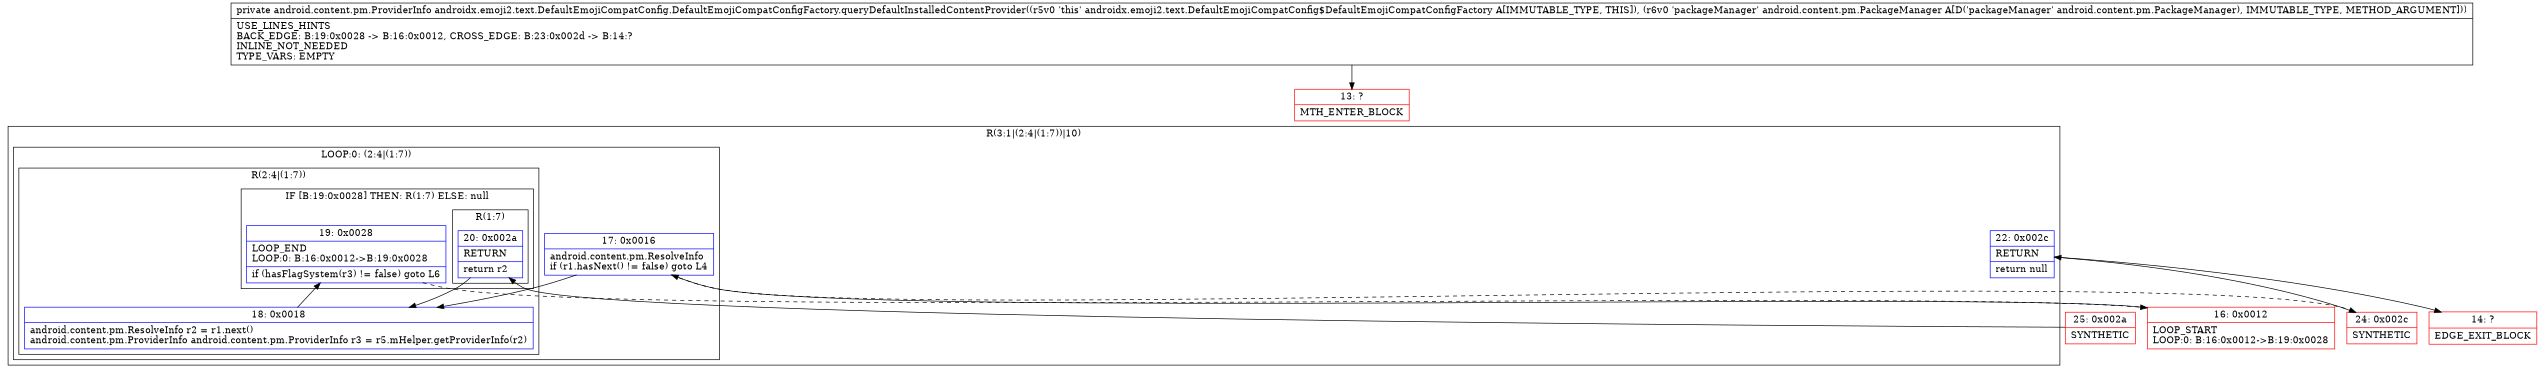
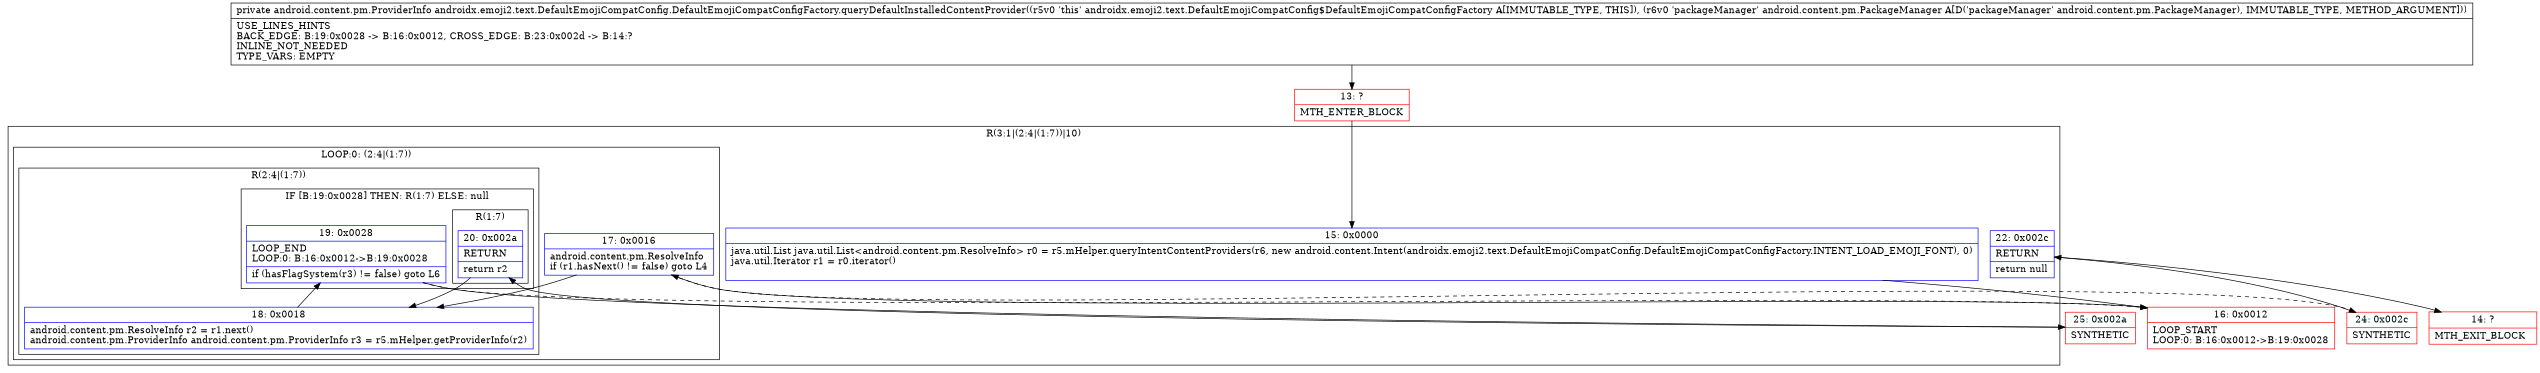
none -> (1352, 254)
none -> (1240, 318)
(2483, 336) -> (2480, 336)
